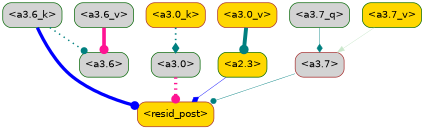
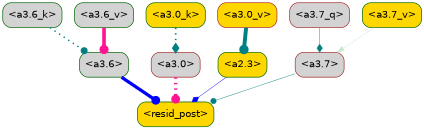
(176, 15) -> (176, 15)
(320, 15) -> (320, 15)
(176, 65) -> (176, 65)
(75, 78) -> (138, 88)
(176, 114) -> (176, 114)
